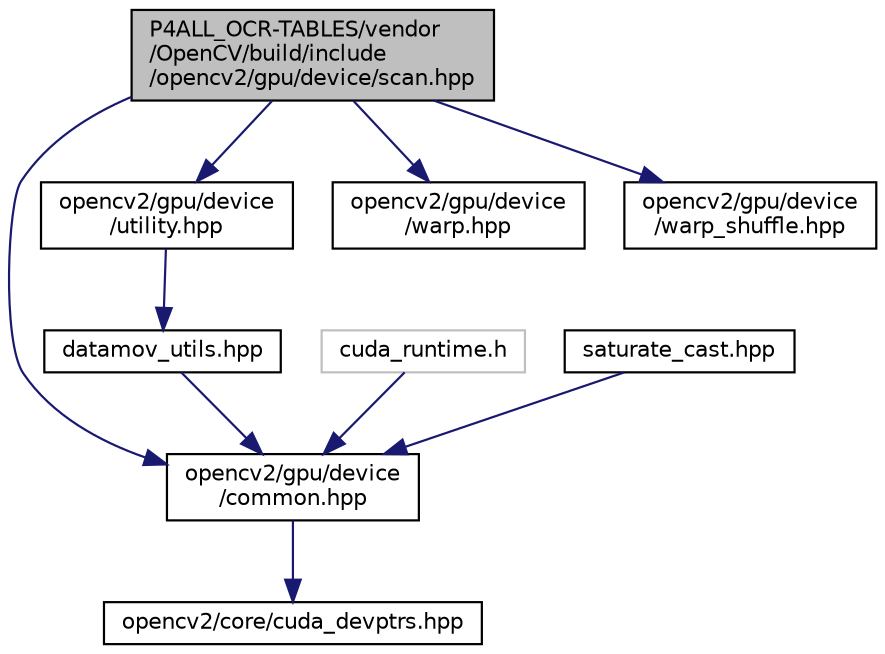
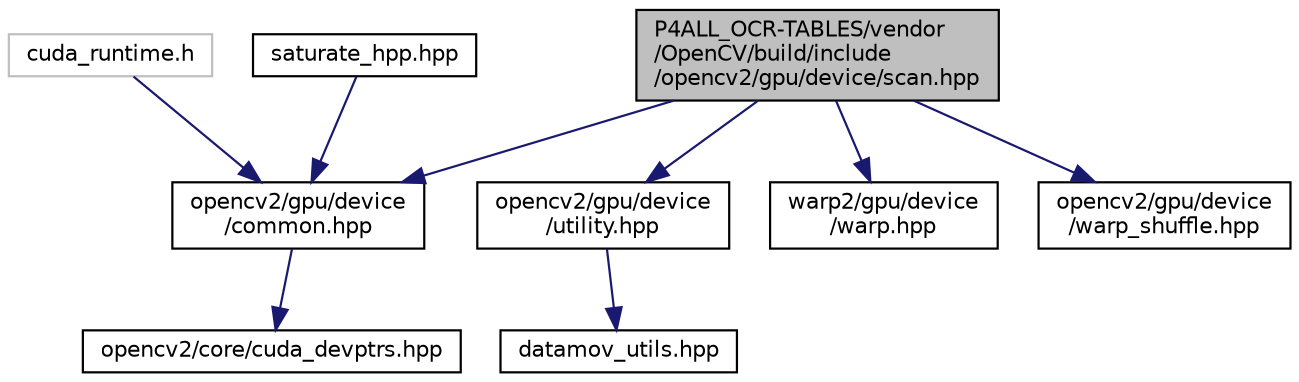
(459, 215) -> (884, 215)
(680, 351) -> (365, 55)
(214, 405) -> none
